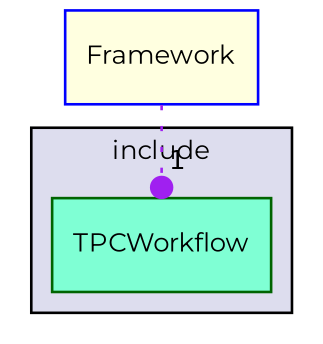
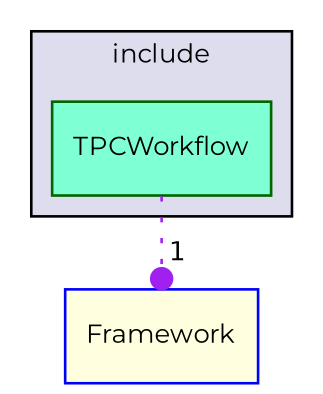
(162, 145) -> (162, 232)
